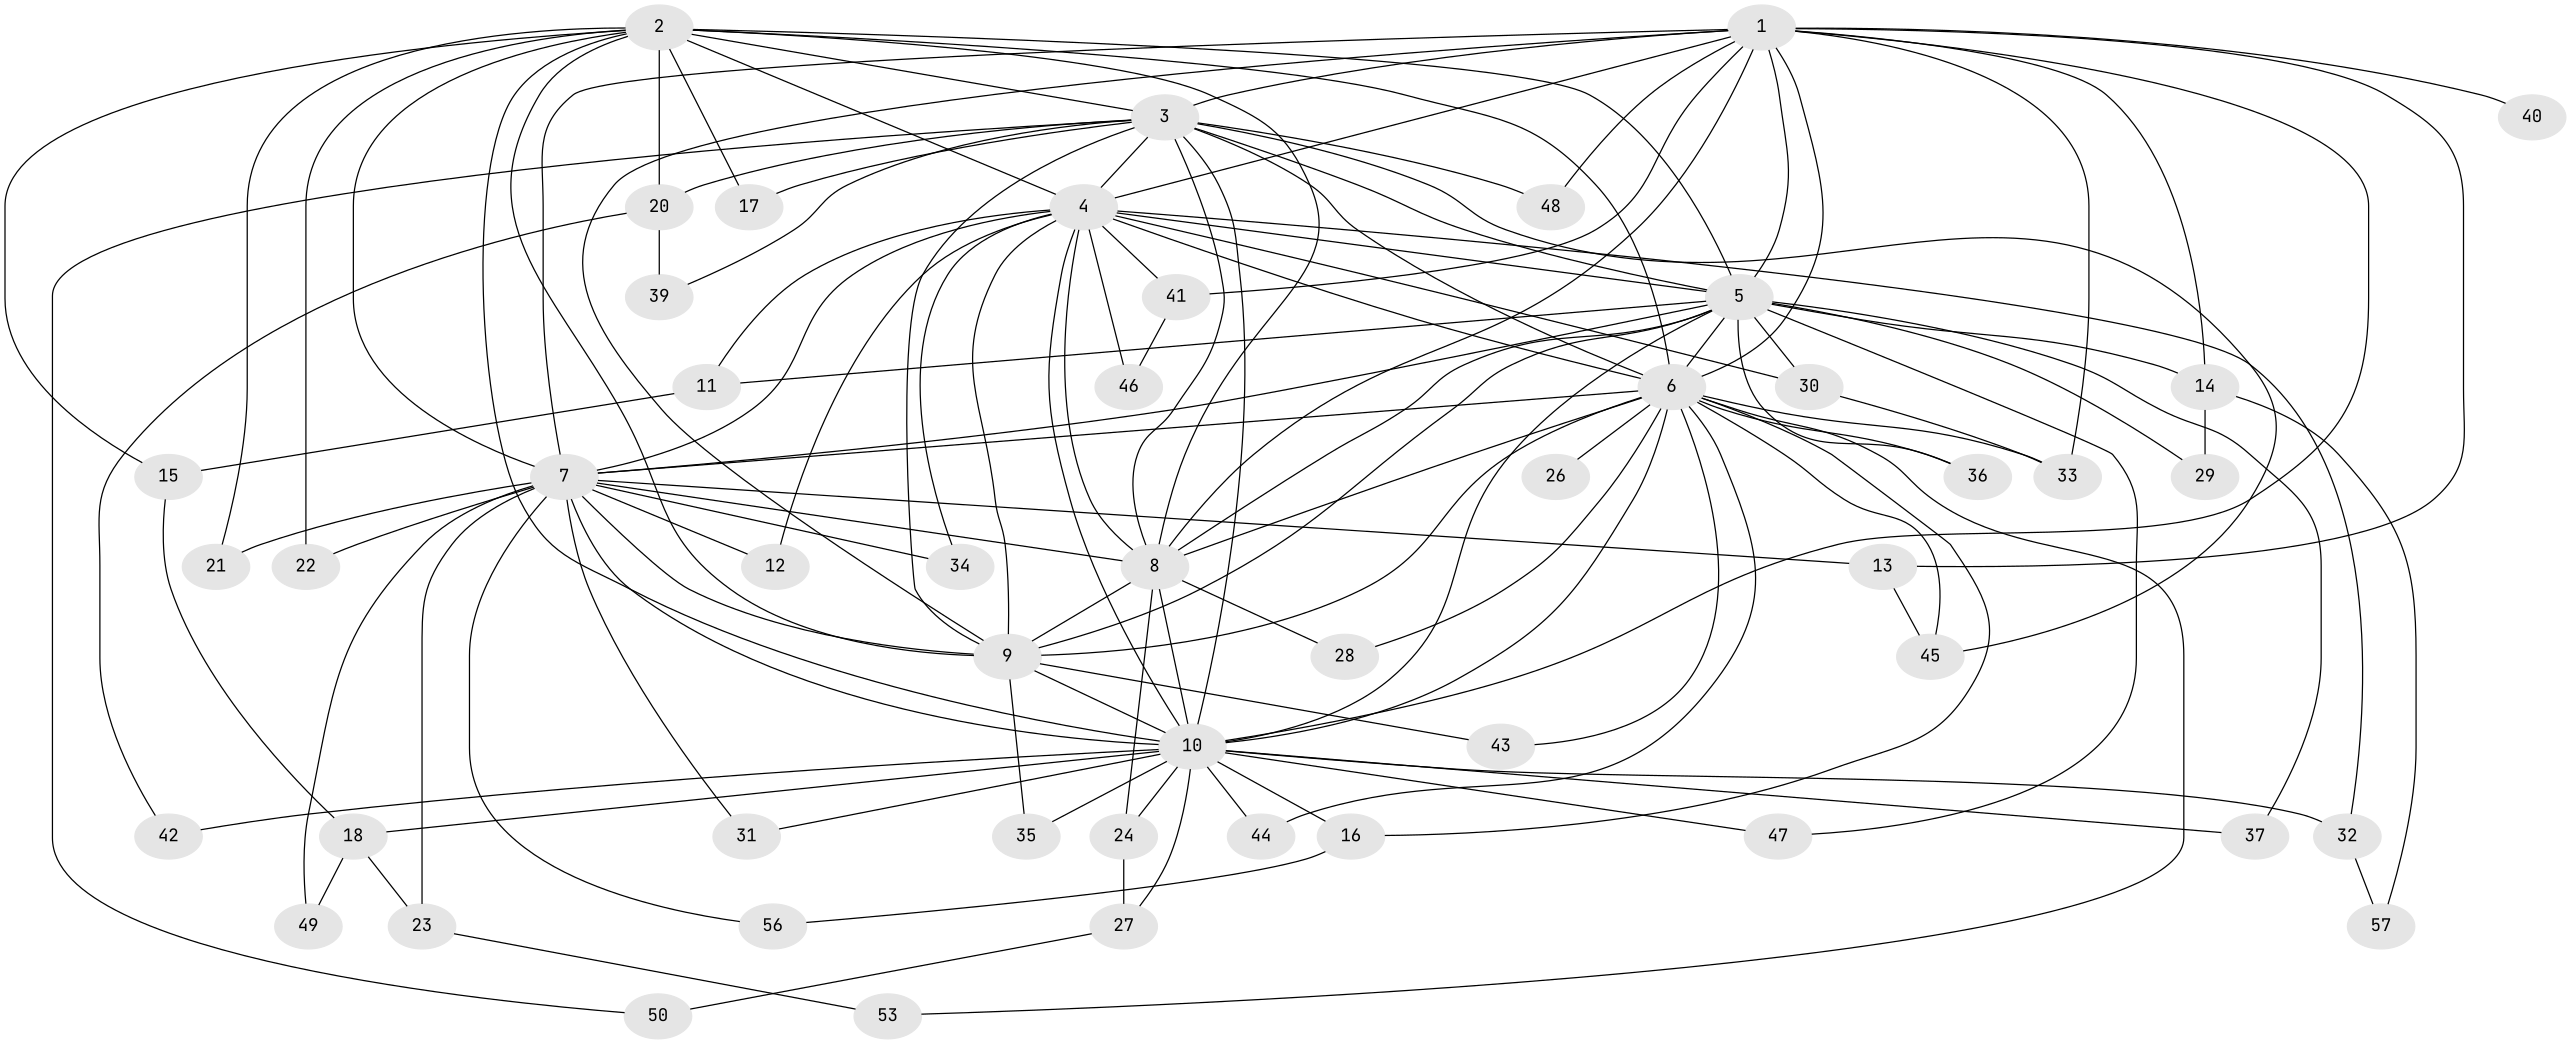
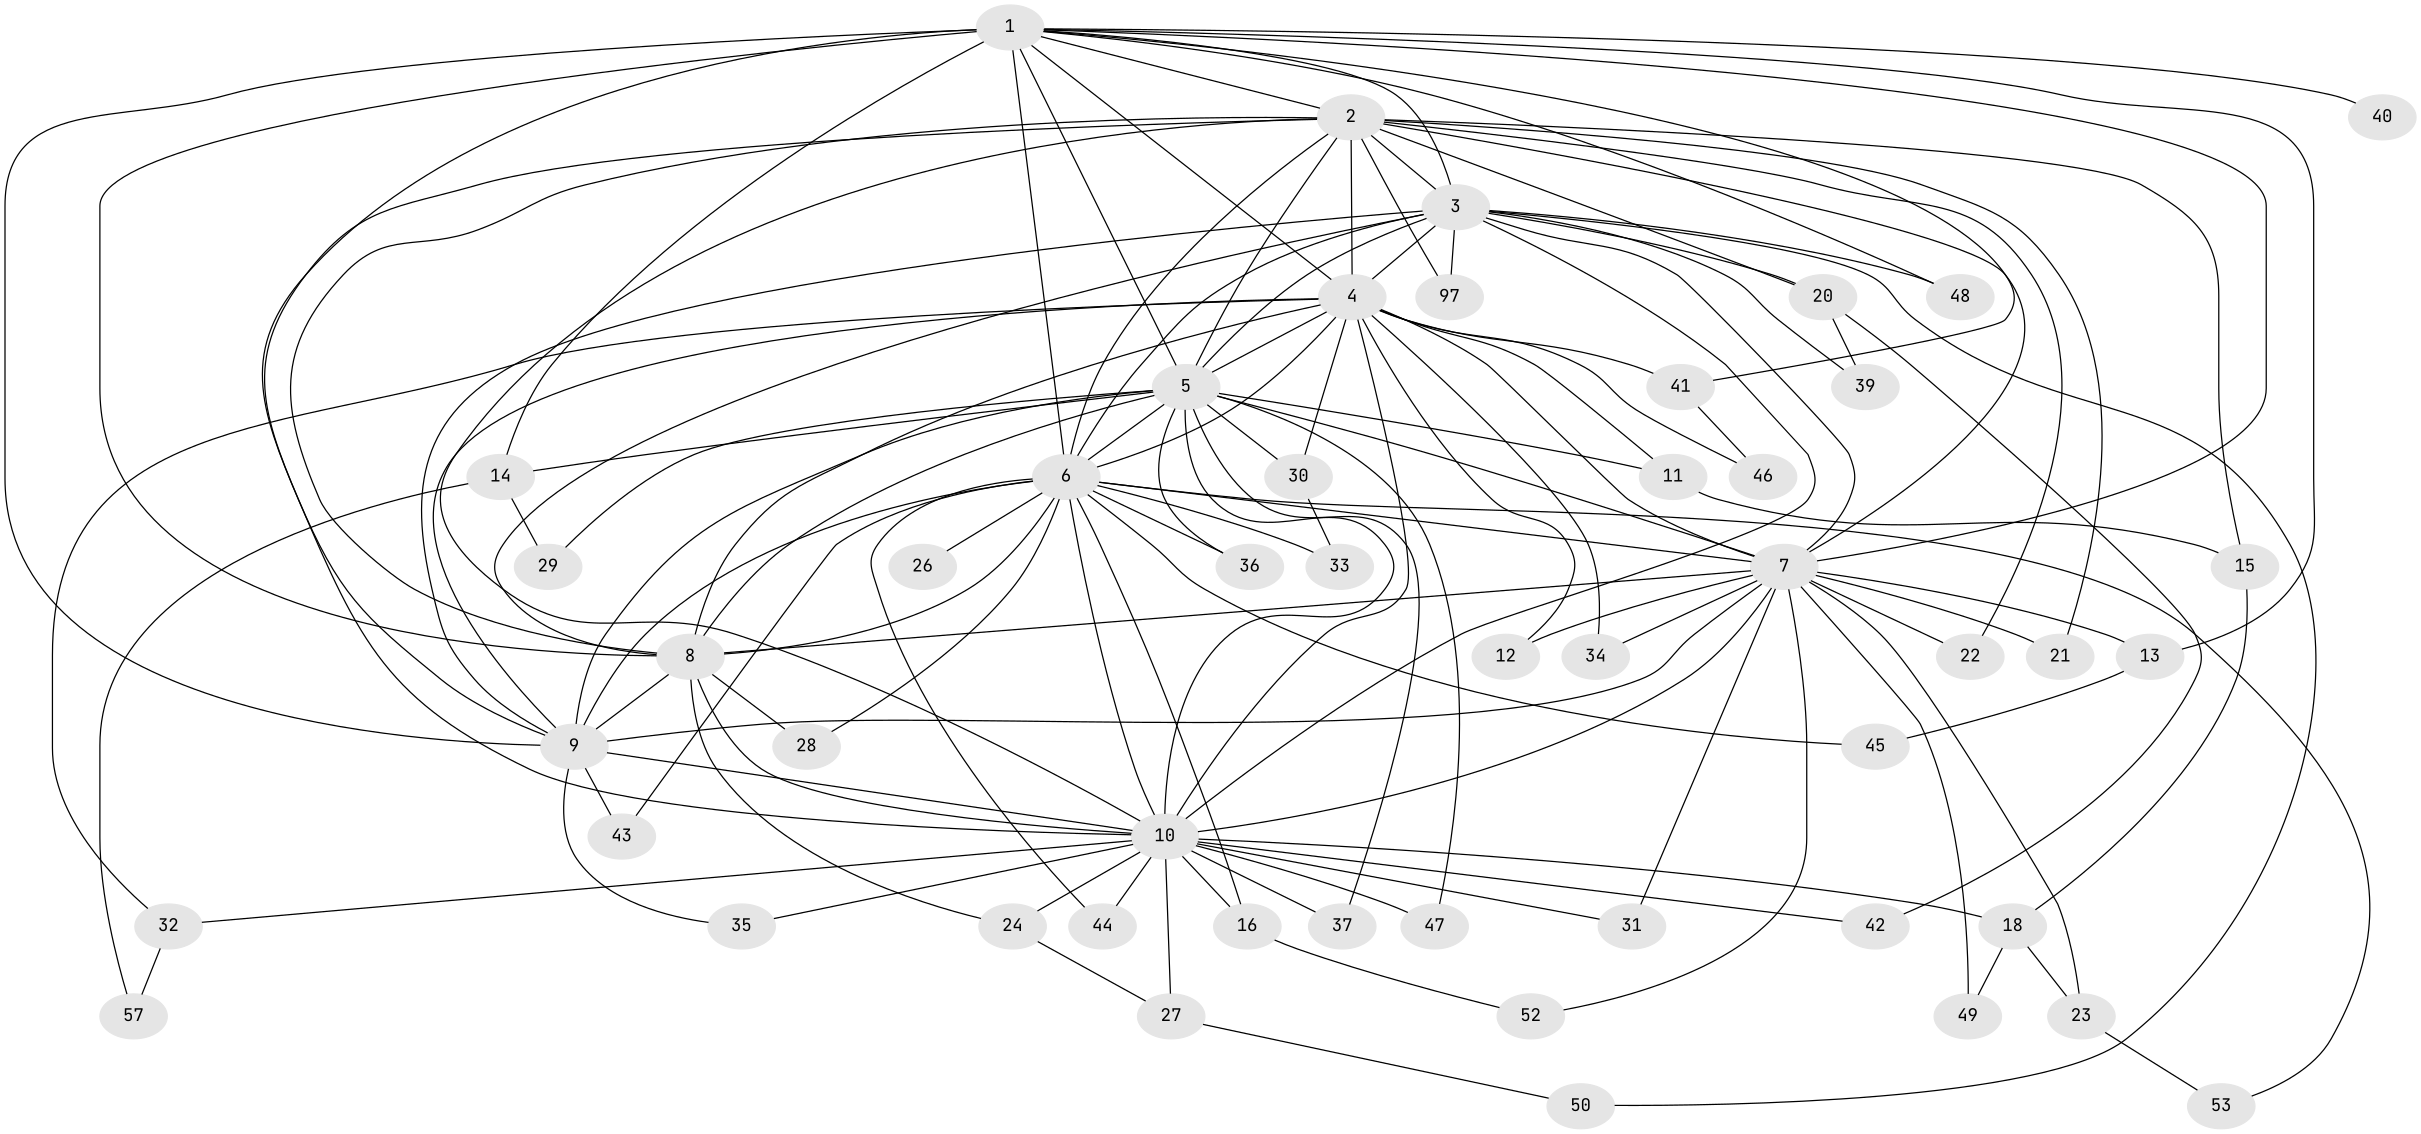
(2072, 149) -> (1181, 72)
(749, 207) -> (1450, 297)
(1971, 240) -> (1735, 331)
(773, 926) -> (1531, 1016)
